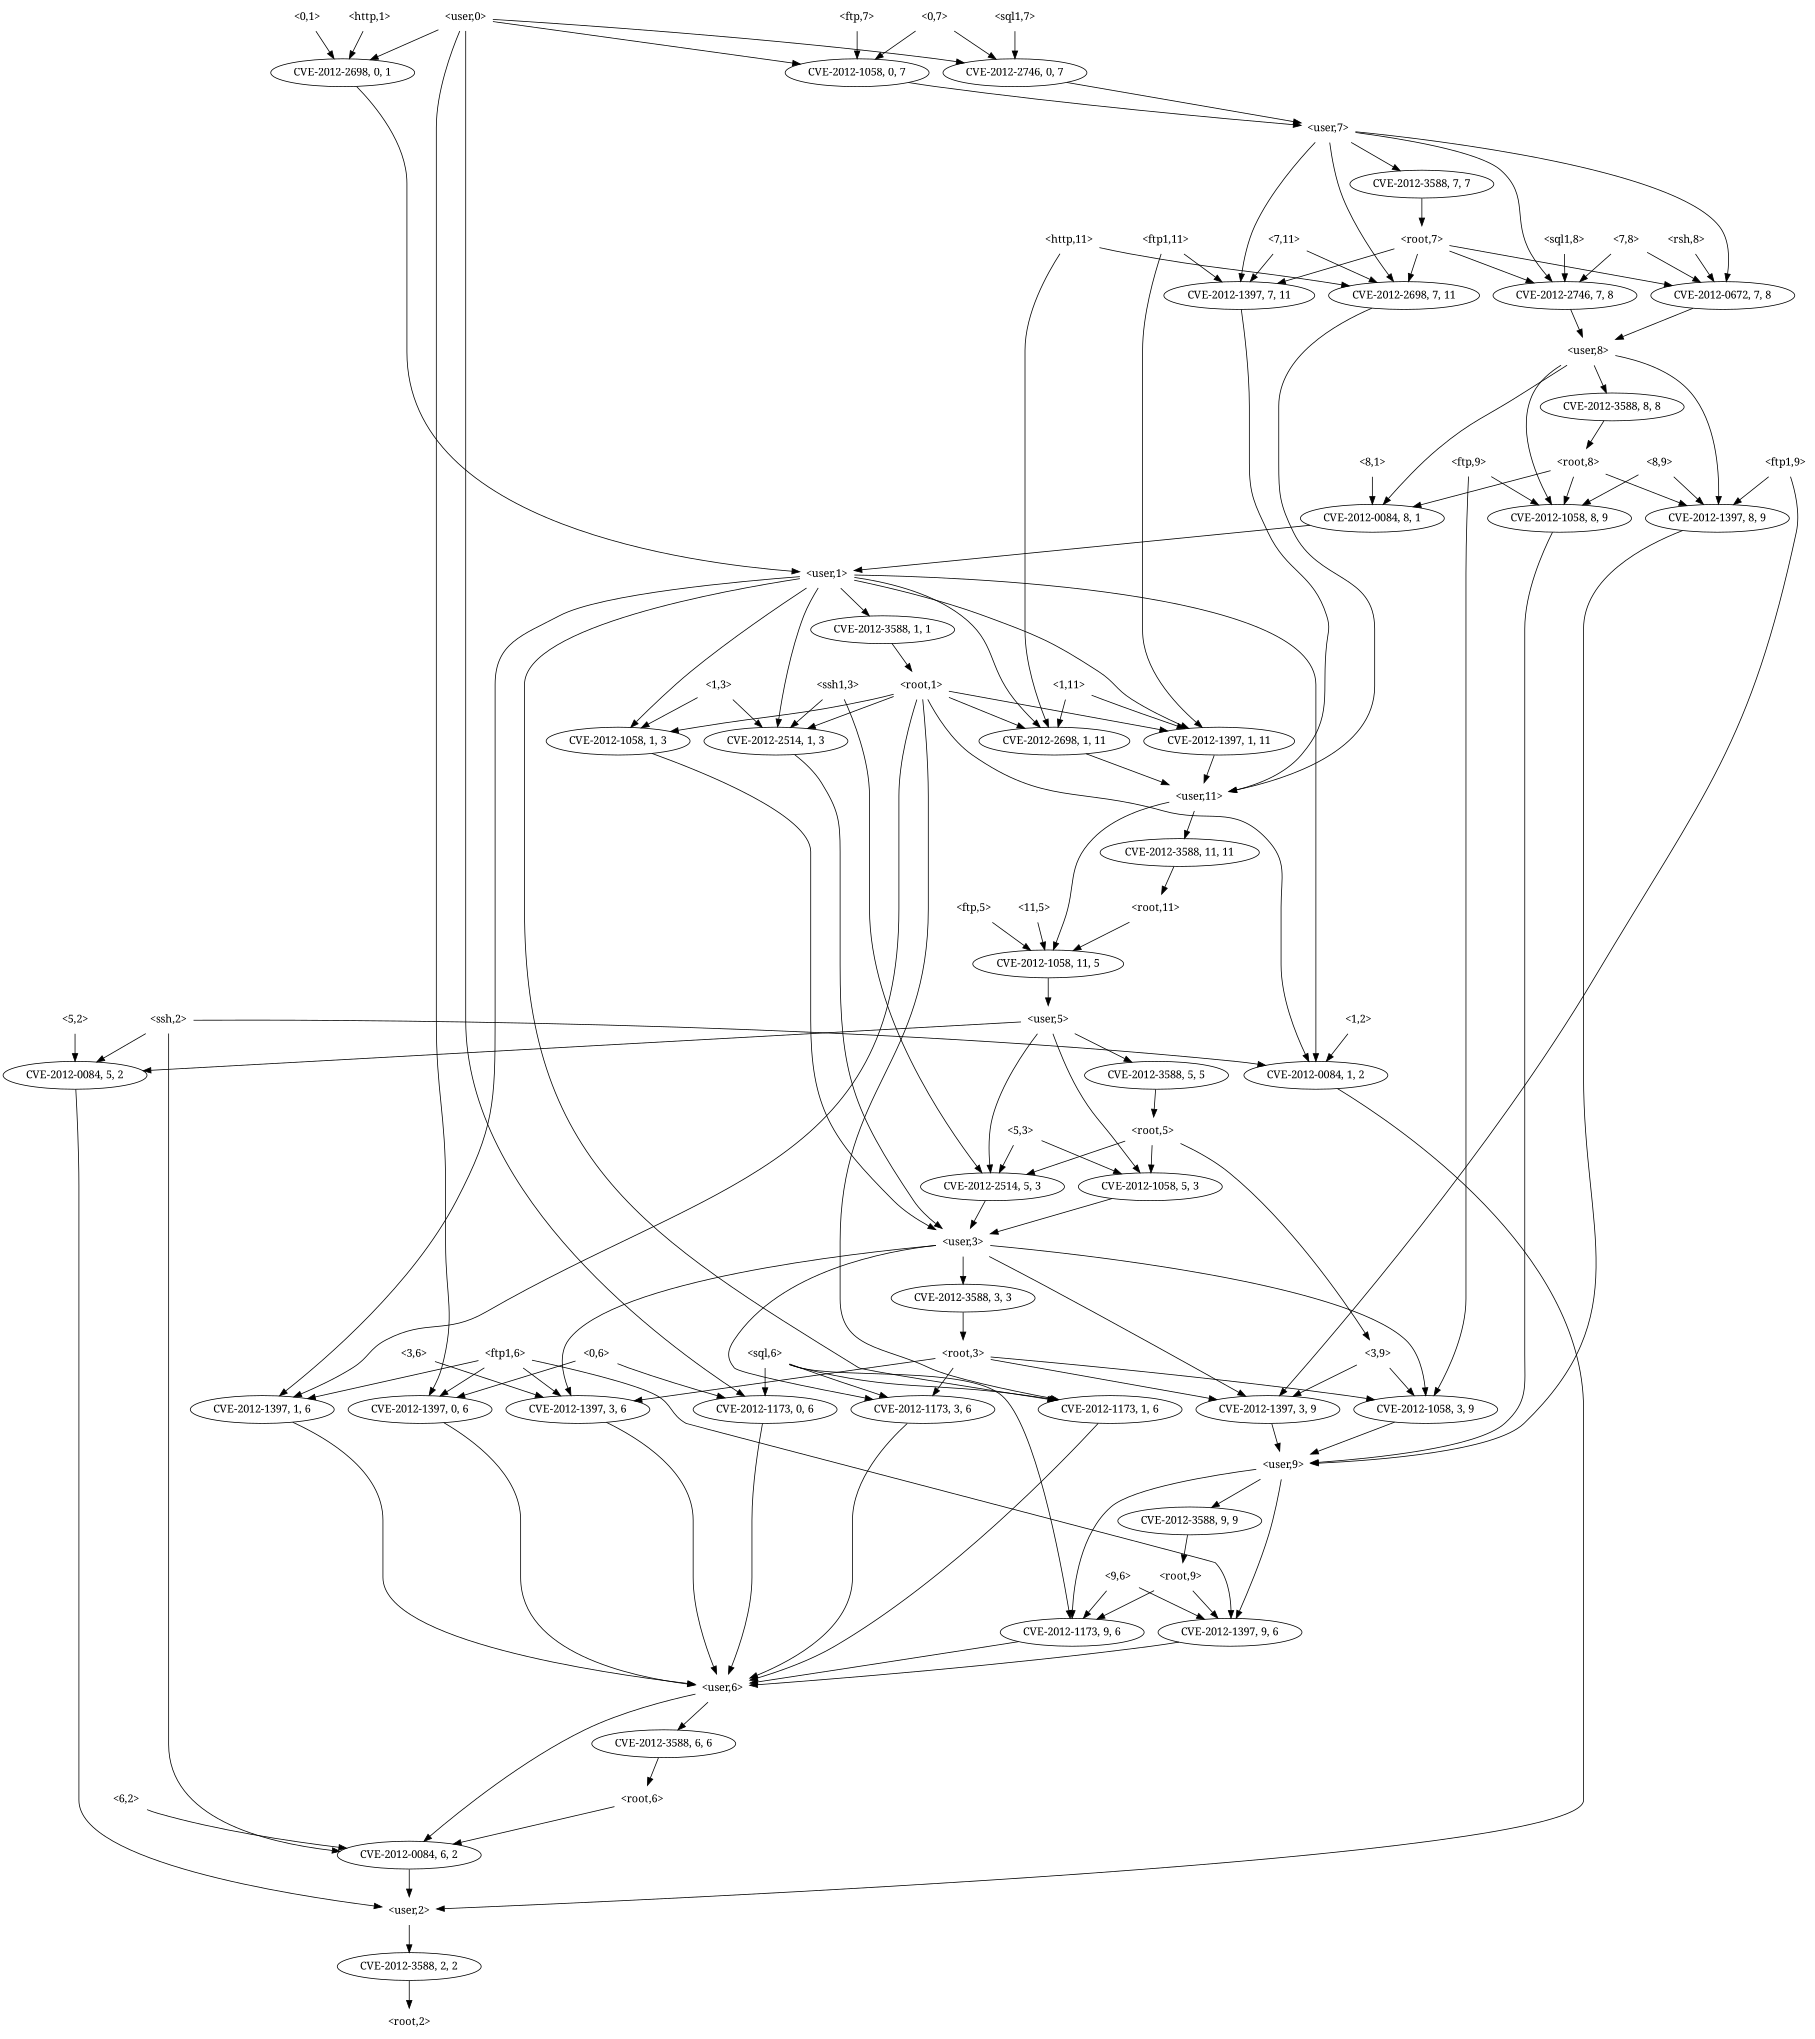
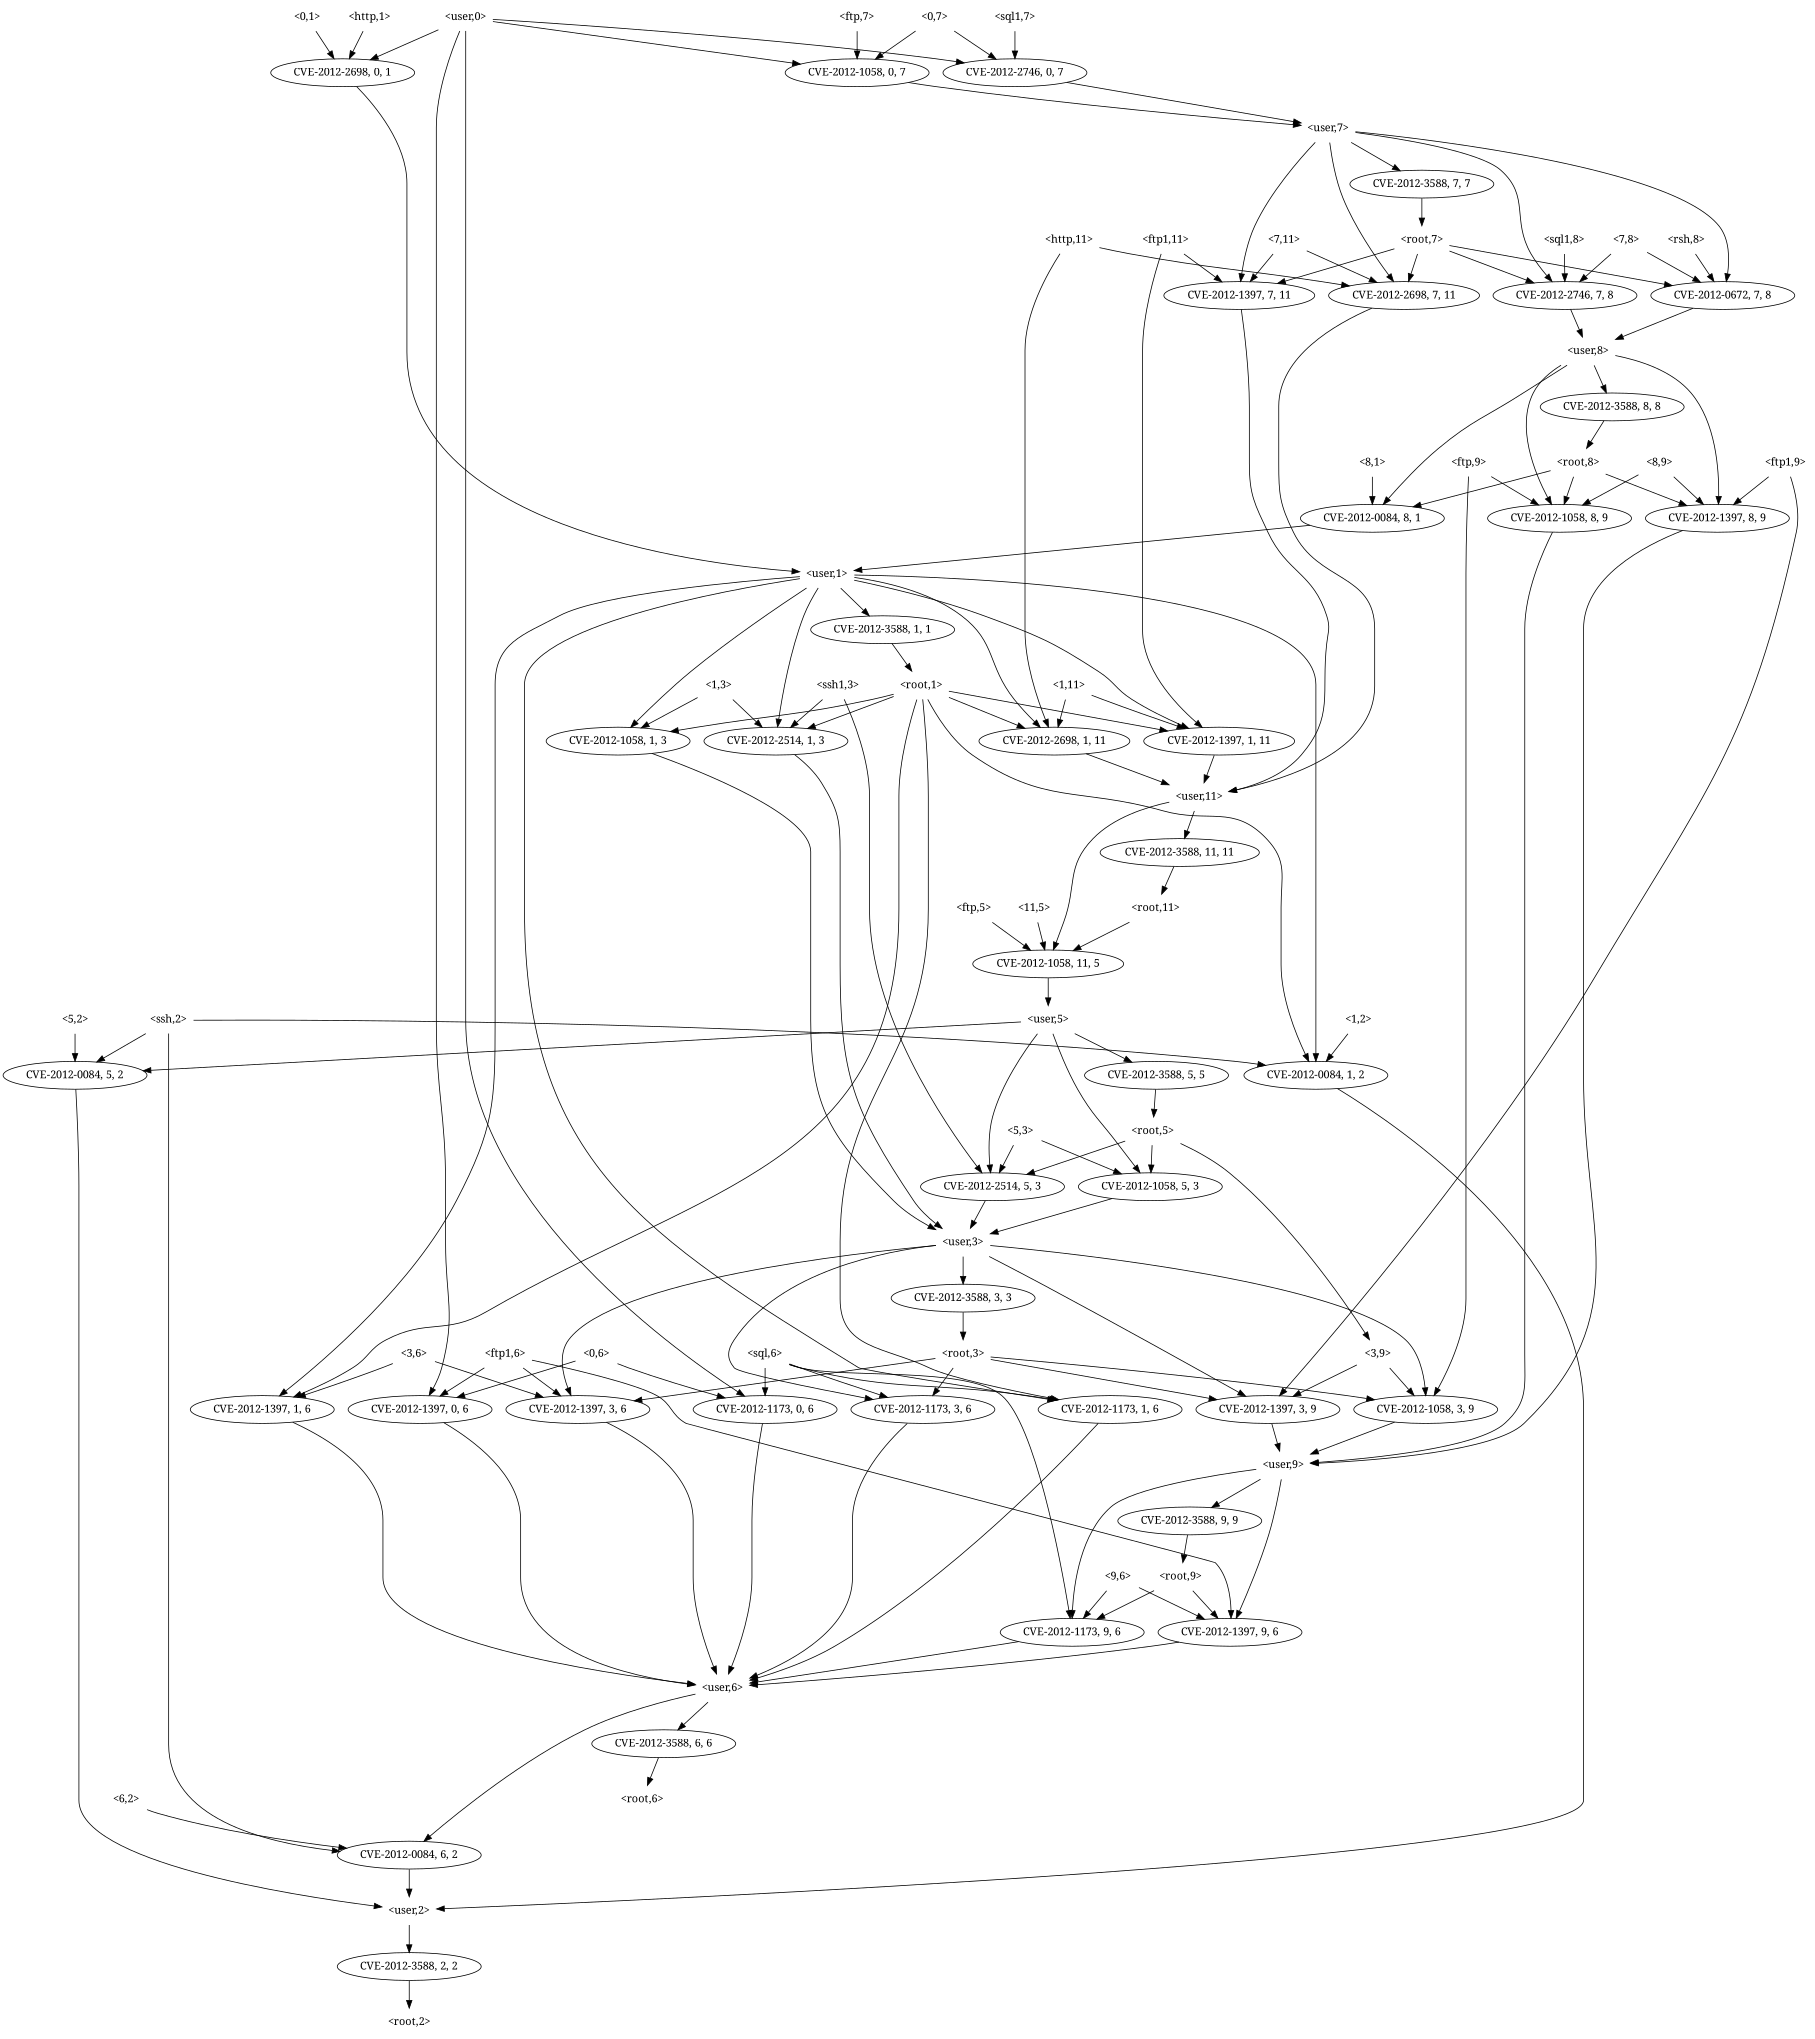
(397, 1379) -> (349, 1380)
(538, 1824) -> none
